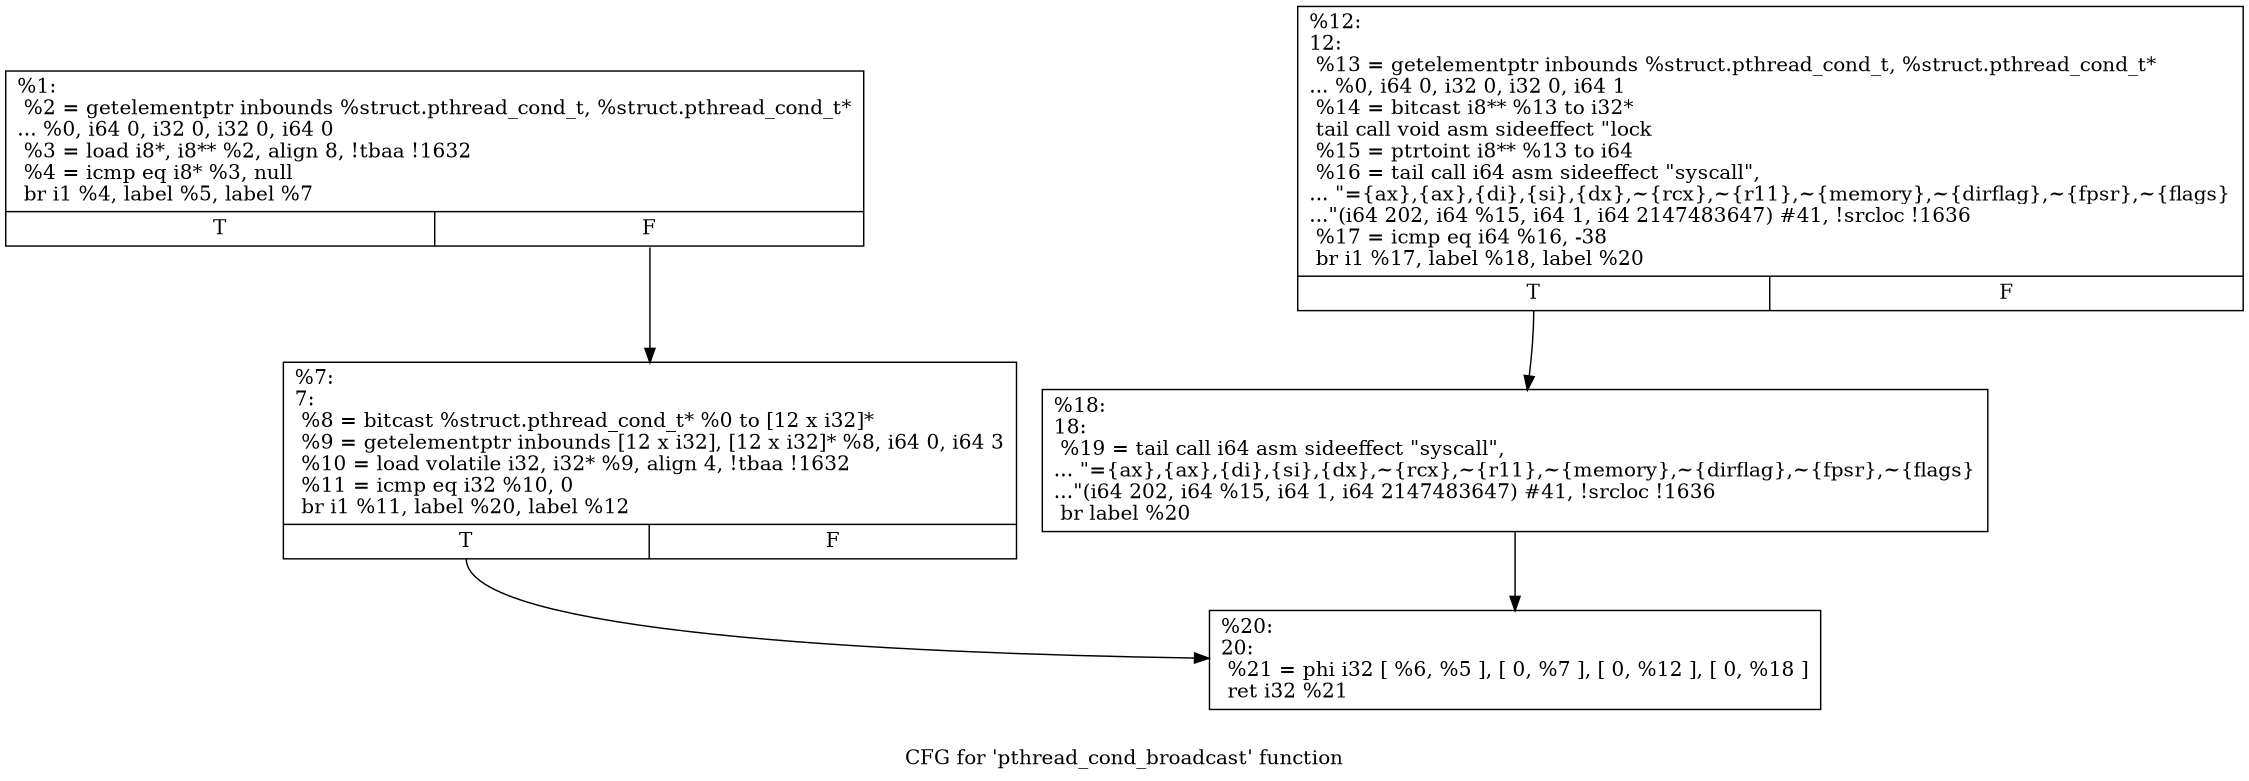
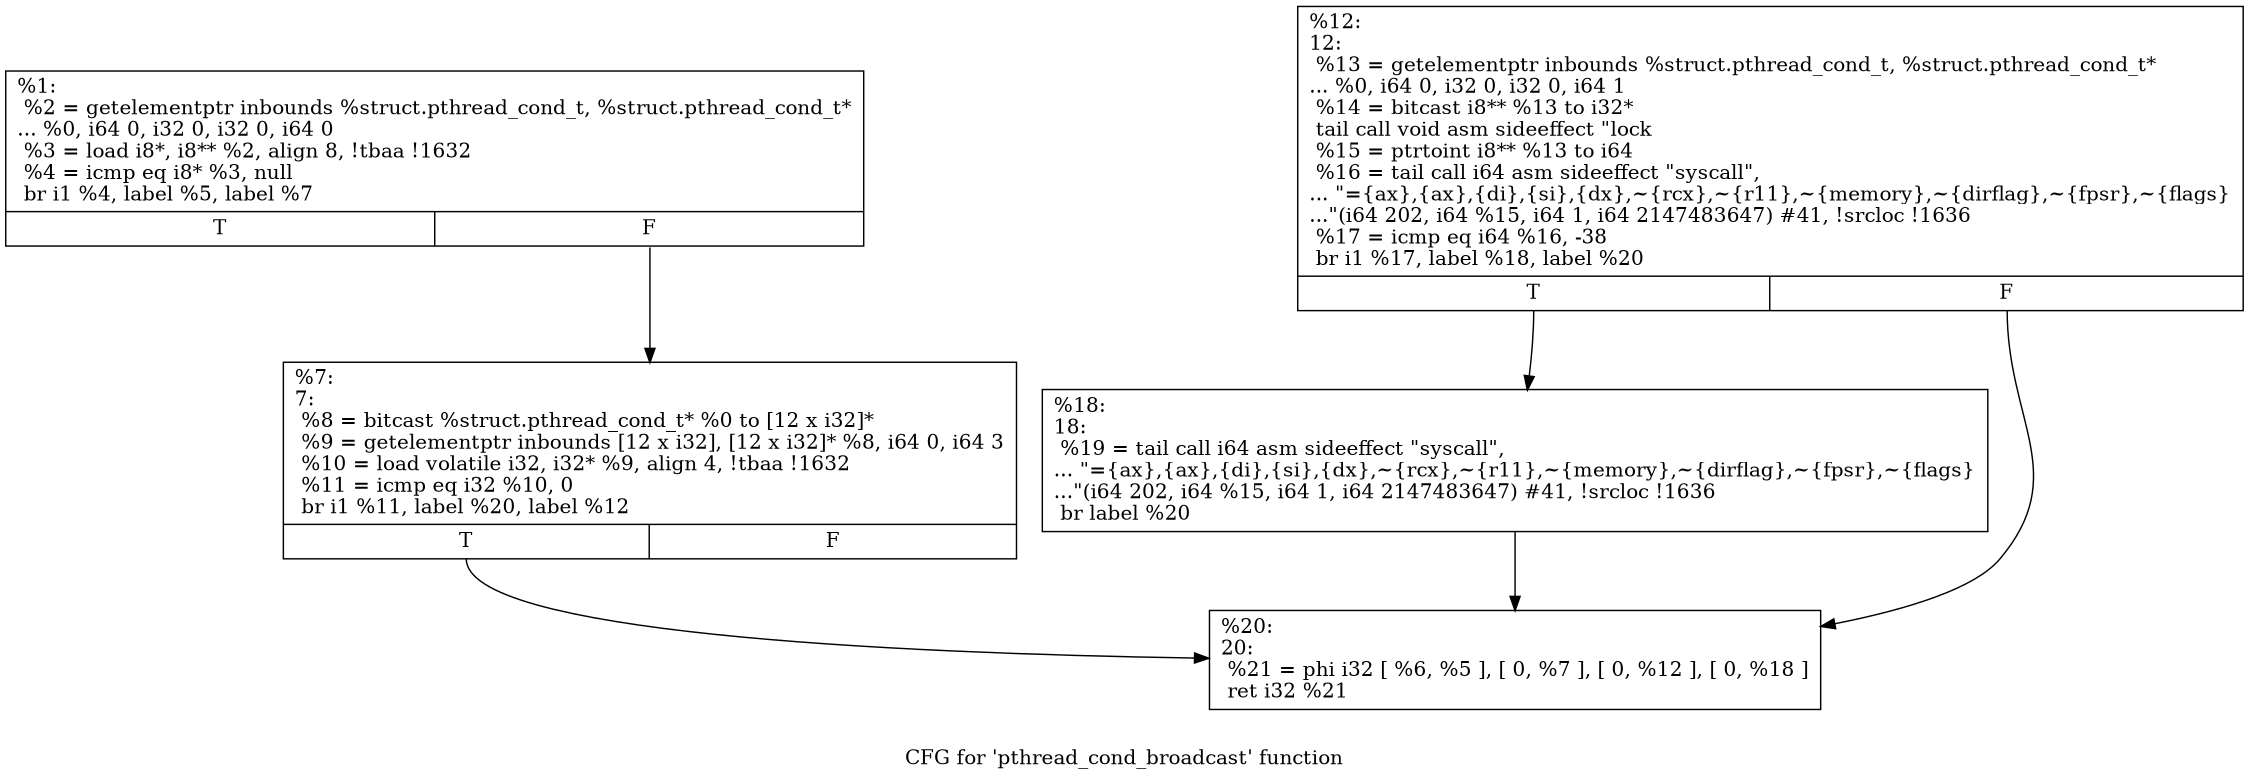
none -> (2022, 526)
